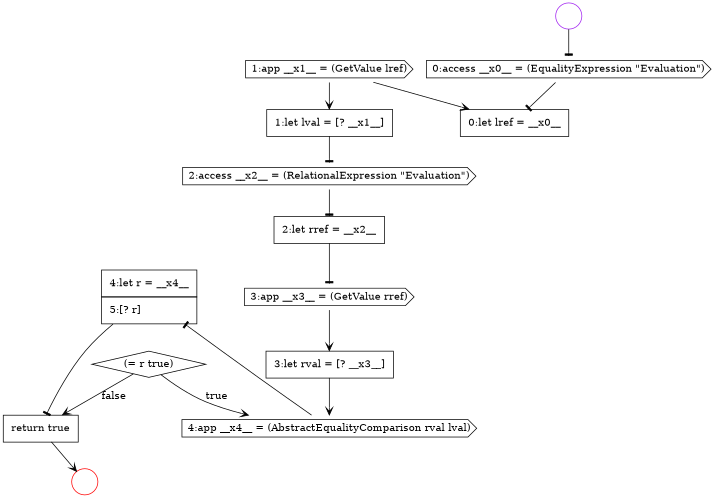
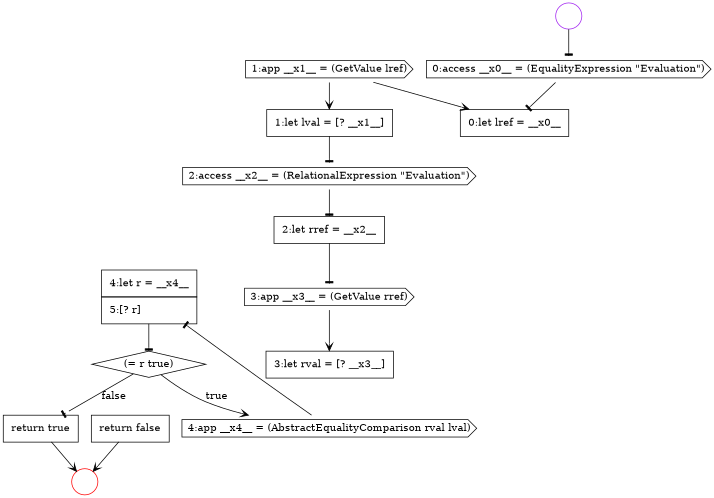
(75, 364) -> (149, 336)
(101, 393) -> (101, 393)
(329, 393) -> none
none -> (130, 428)
